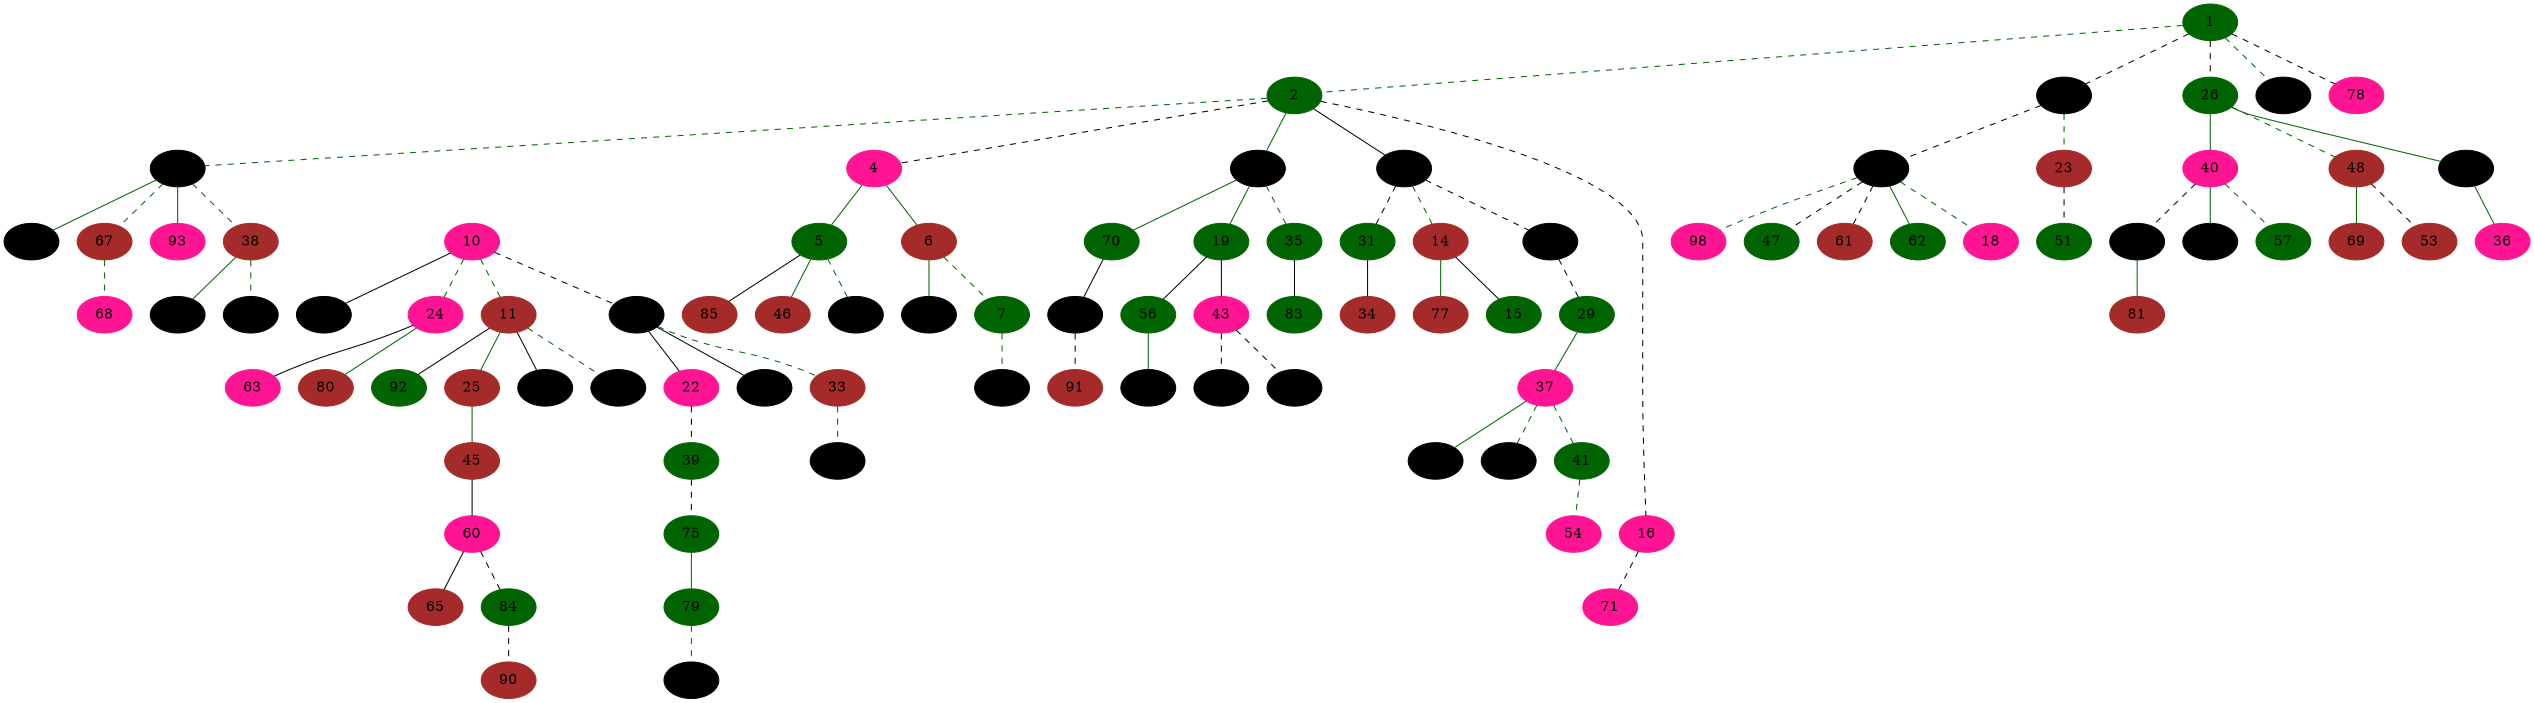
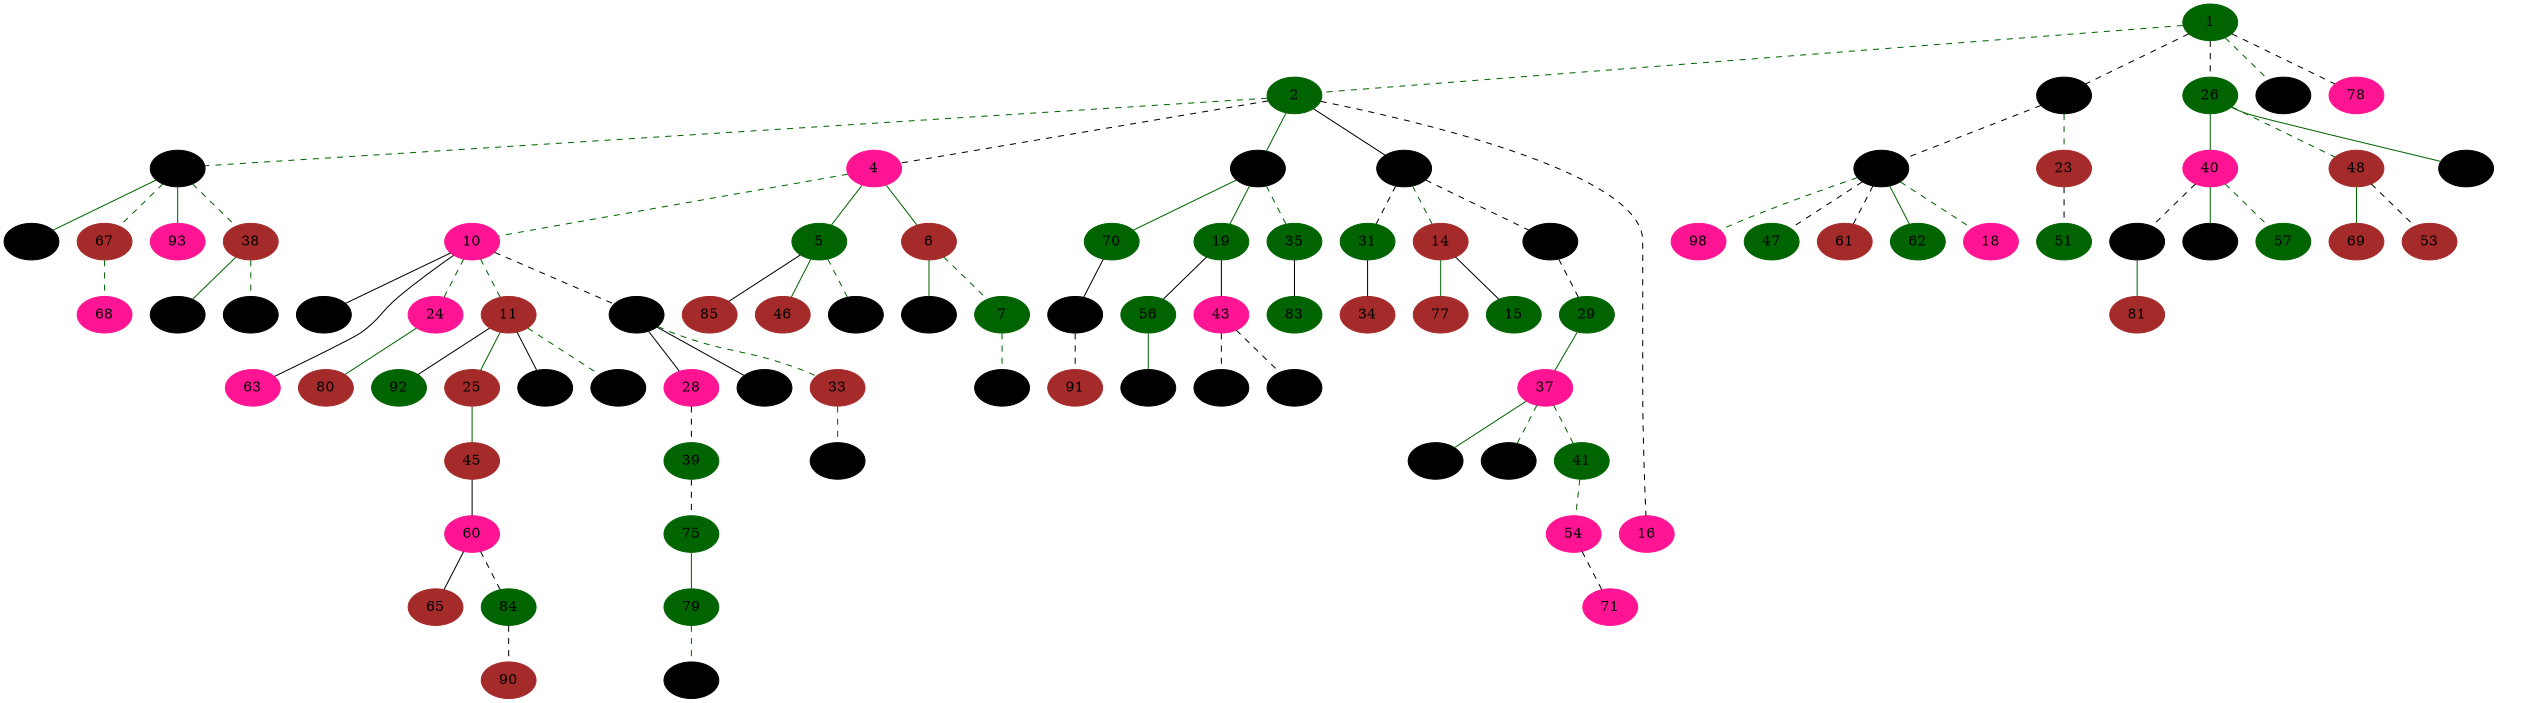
none -> (673, 205)
(2503, 242) -> none
(344, 350) -> (370, 325)
(691, 388) -> (691, 388)
(1628, 571) -> (1592, 571)
